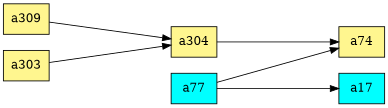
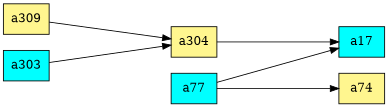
(273, 42) -> (273, 42)
(26, 66) -> (26, 66)
